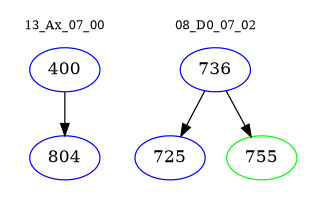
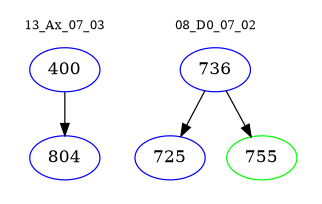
(65, 26) -> (65, 26)
